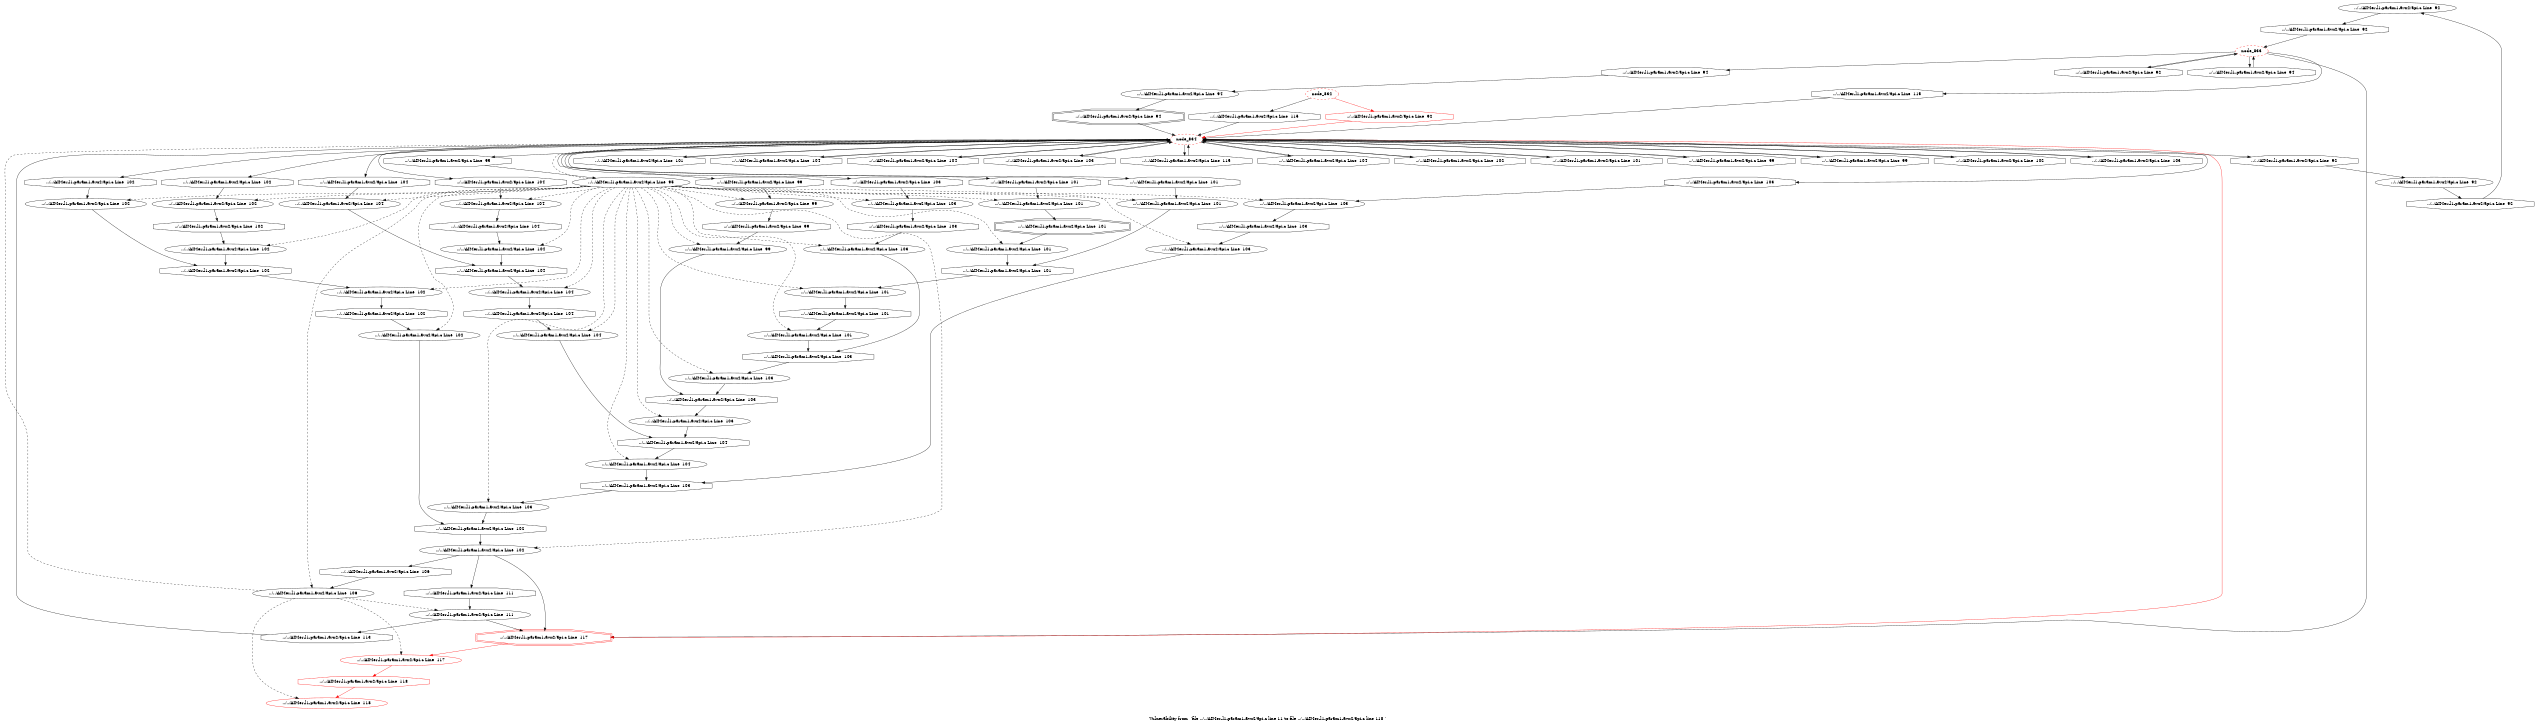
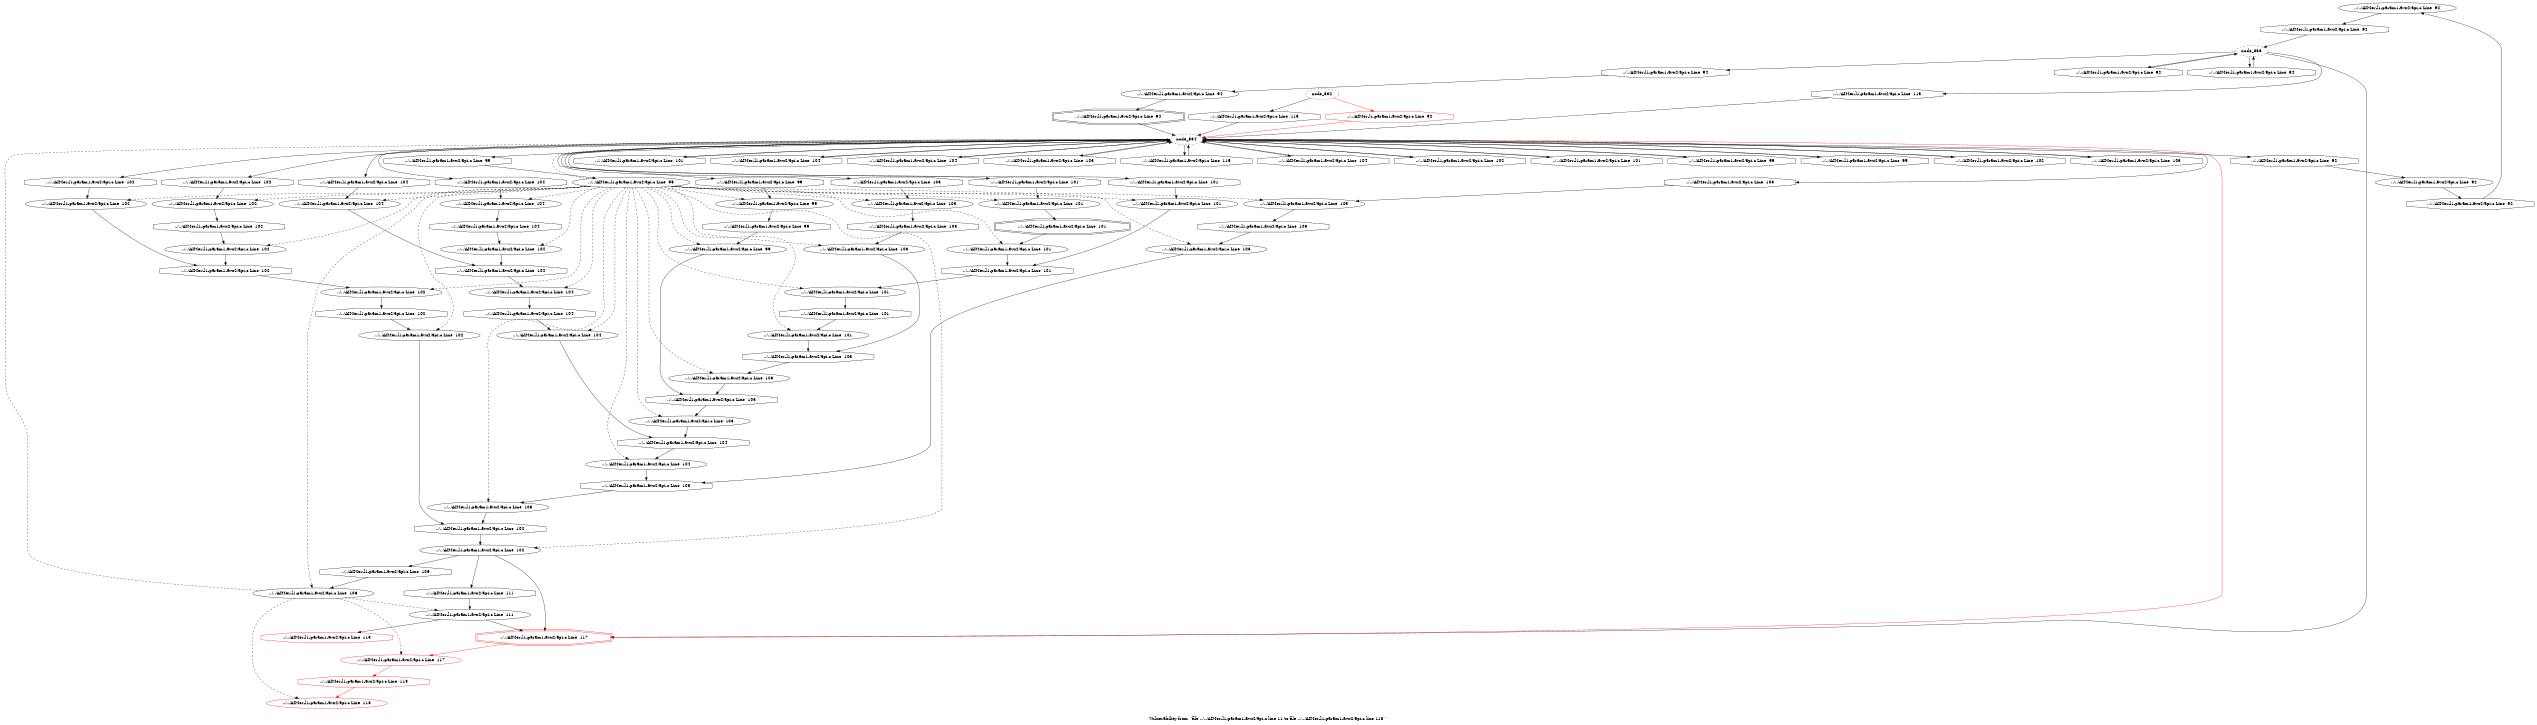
(252, 153) -> none
(327, 638) -> (327, 638)
